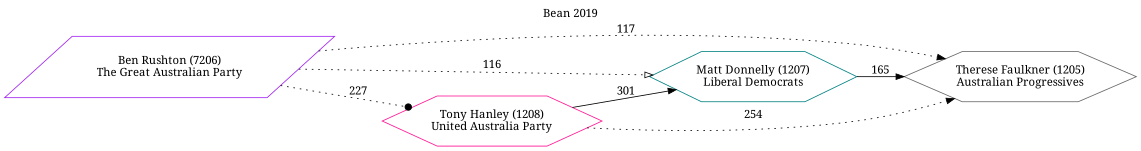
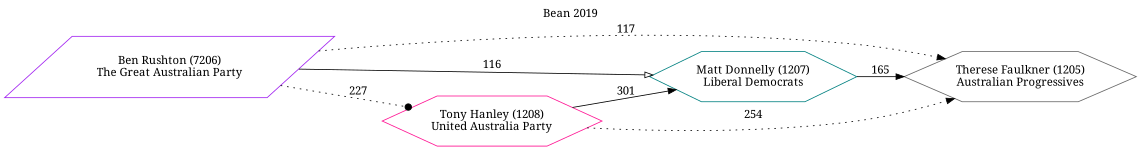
(472, 72) -> (472, 72)
